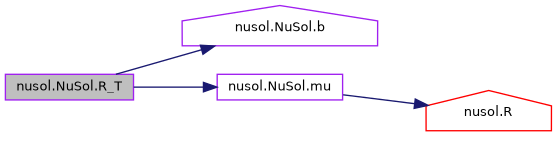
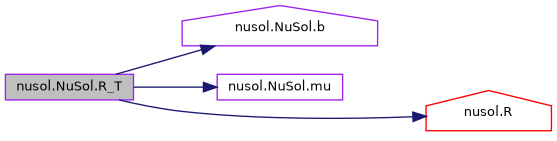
(379, 99) -> (265, 117)
